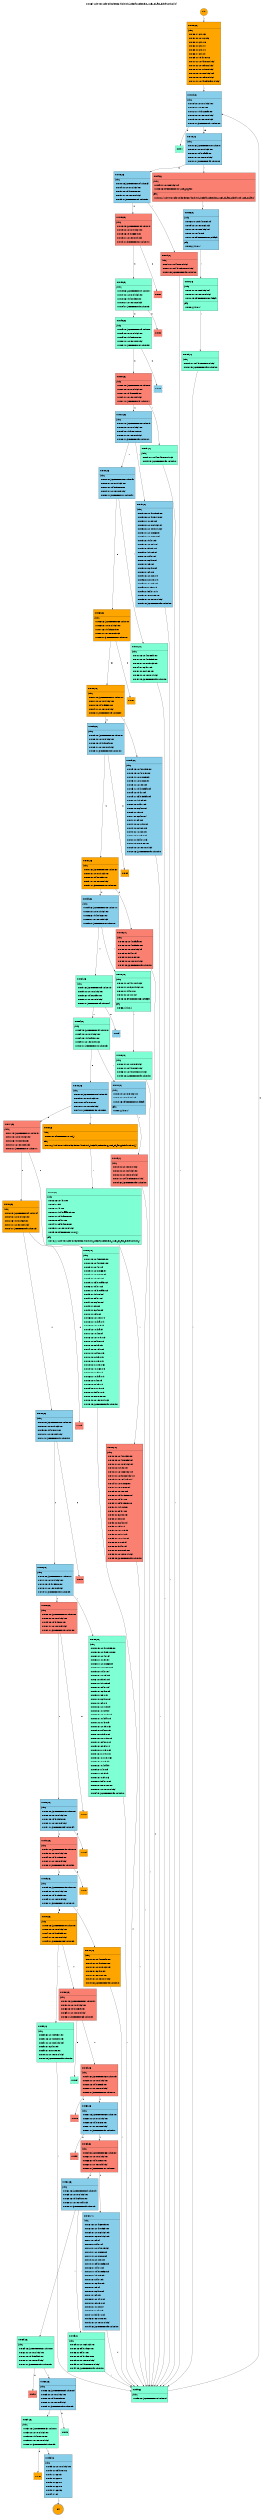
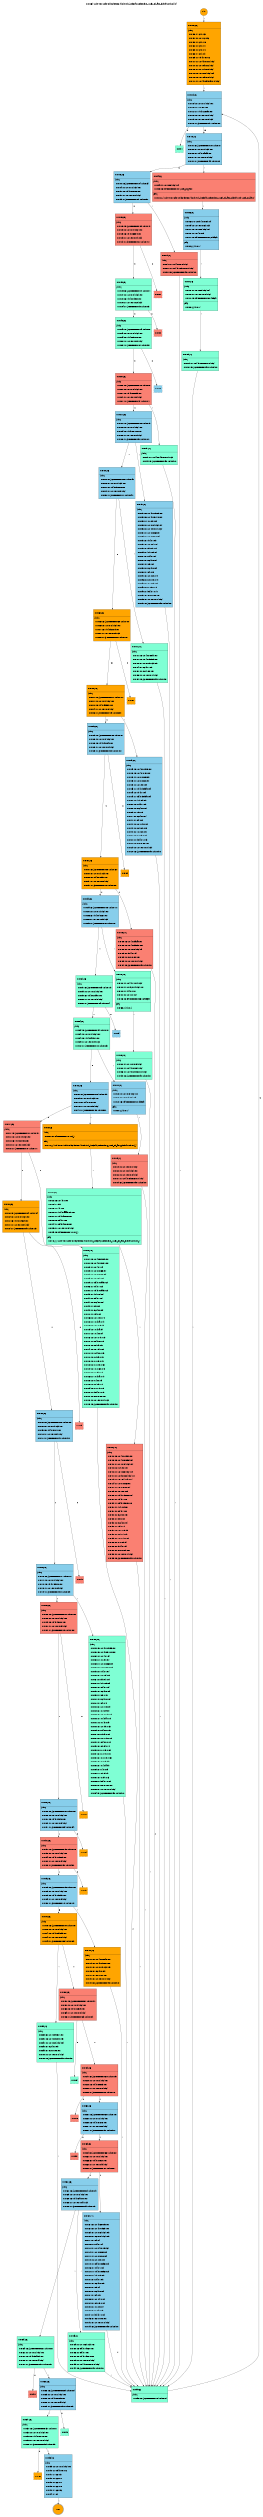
(58, 2509) -> (58, 2509)
